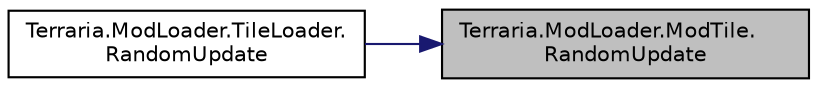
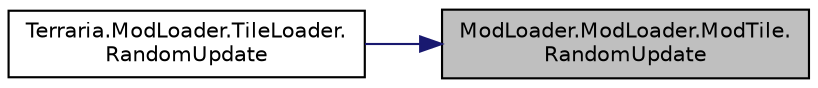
(626, 44) -> (626, 44)
